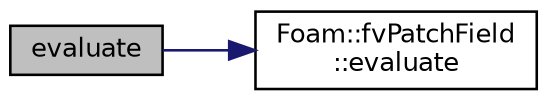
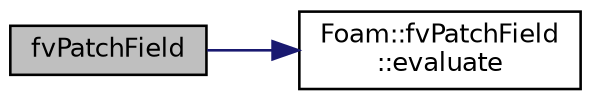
(86, 50) -> (108, 50)
